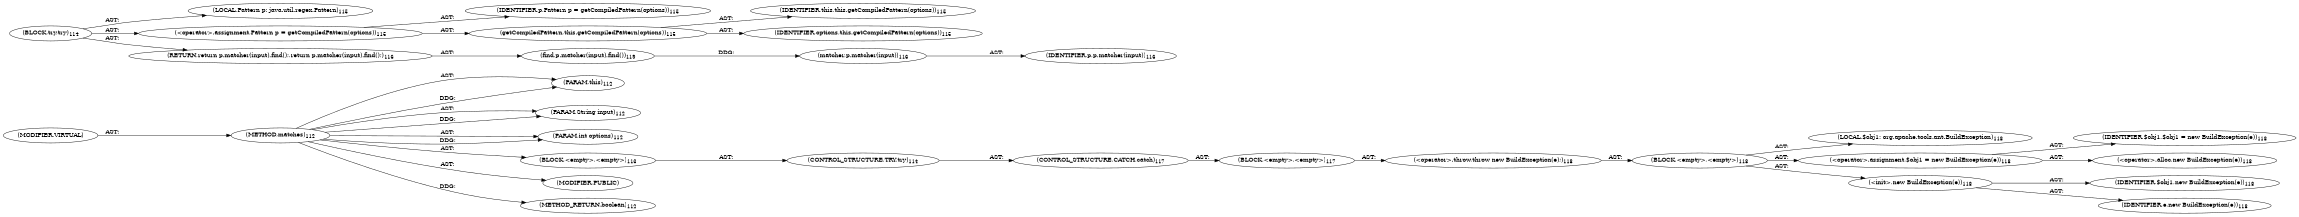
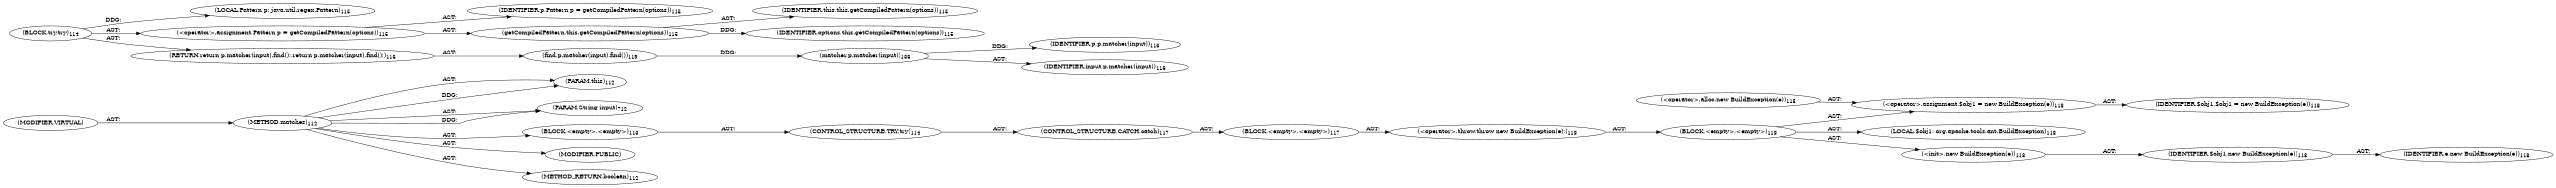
(113, 20) -> (114, 20)
(727, 30) -> (729, 30)
(998, 53) -> (1001, 47)
(904, 55) -> (906, 55)
none -> (1105, 67)
(620, 112) -> (622, 108)
(588, 137) -> none
(2065, 161) -> (1835, 102)
(449, 187) -> (451, 158)
(2047, 194) -> (2354, 155)
